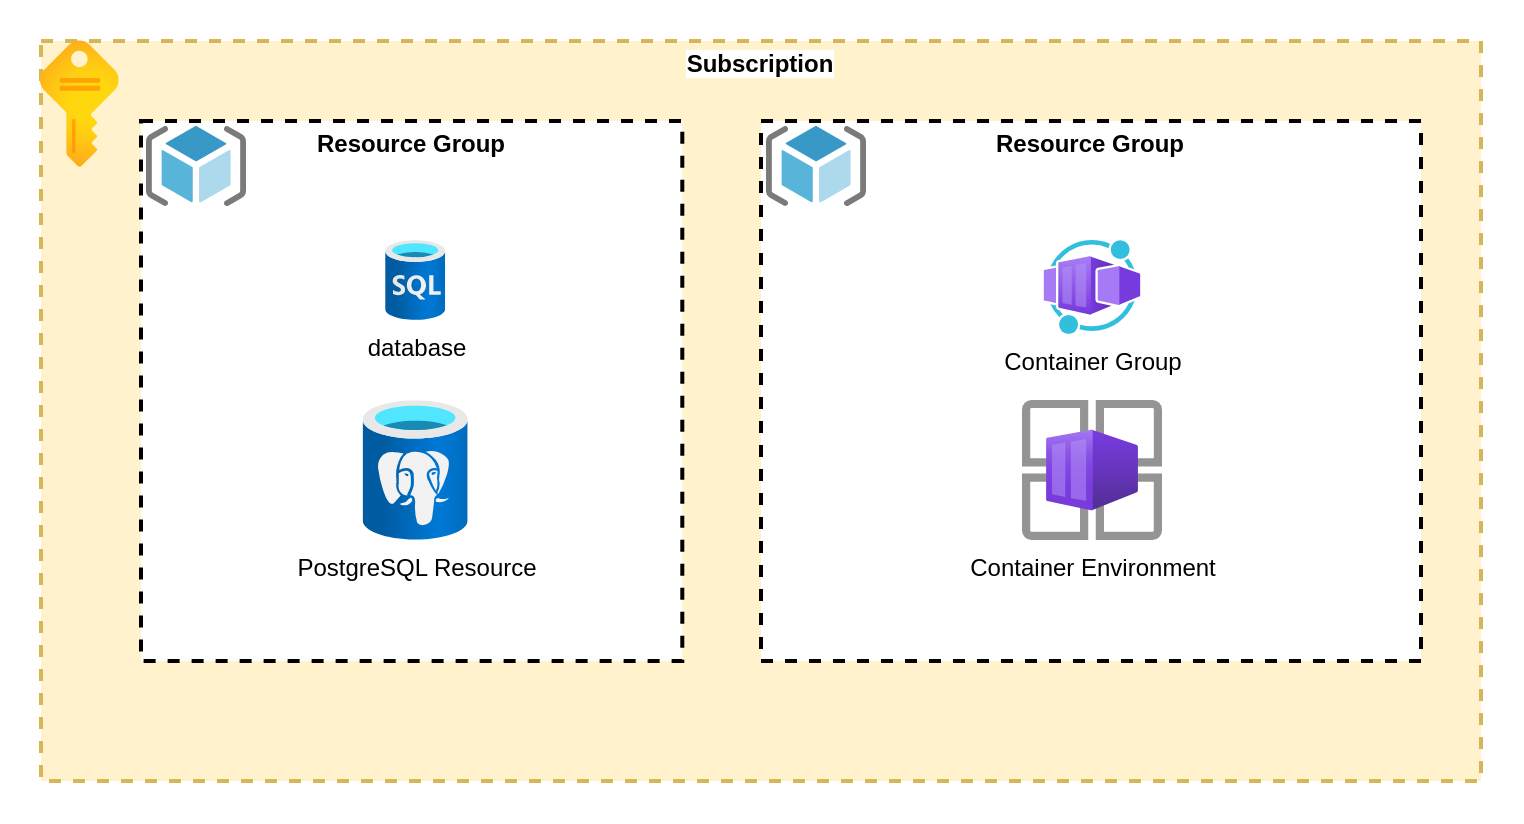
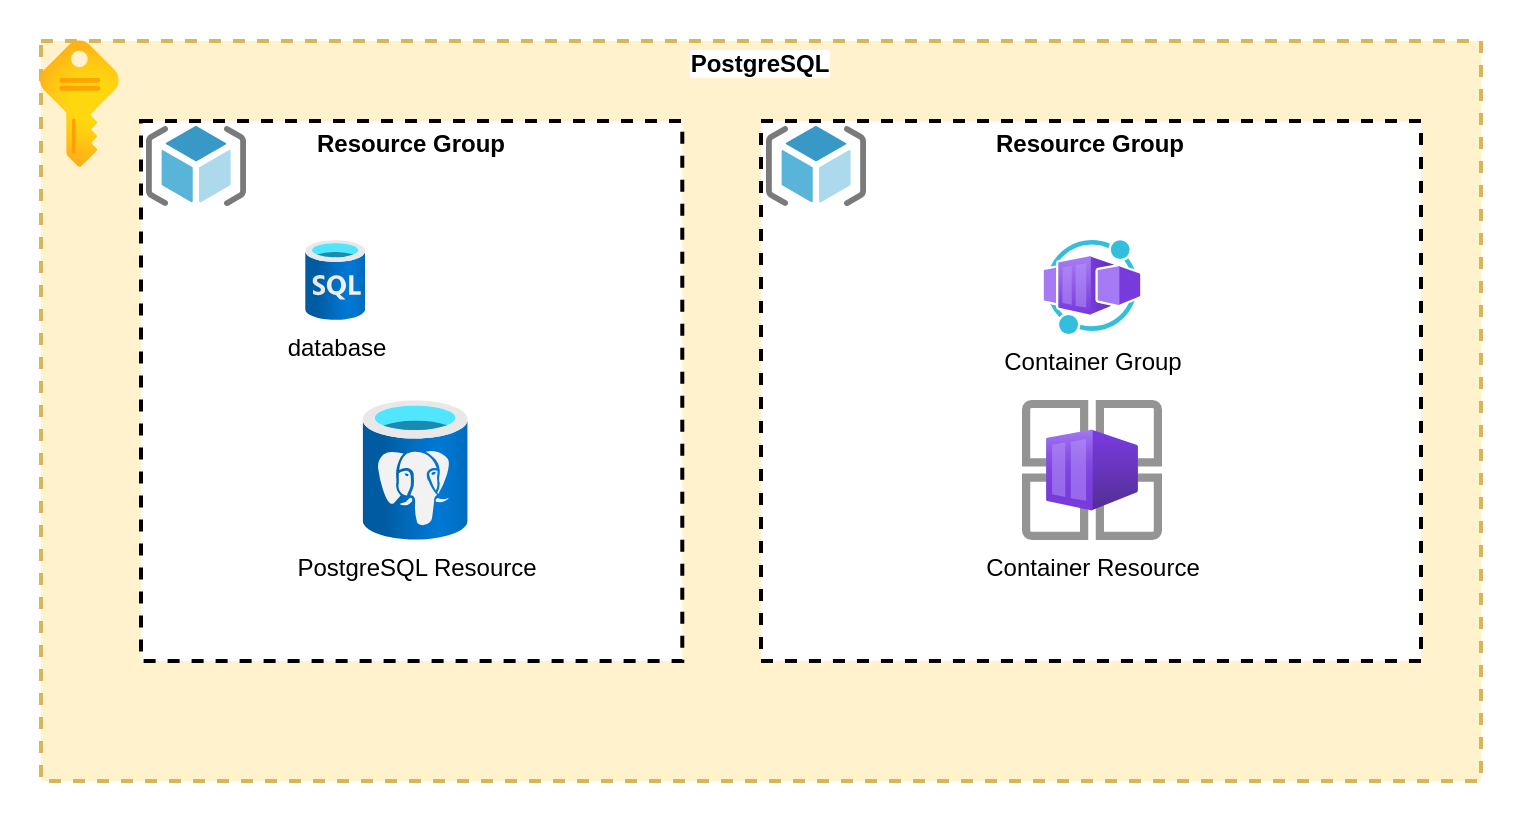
(761, 65) -> (761, 65)
(416, 281) -> (336, 281)
(1094, 569) -> (1094, 569)
